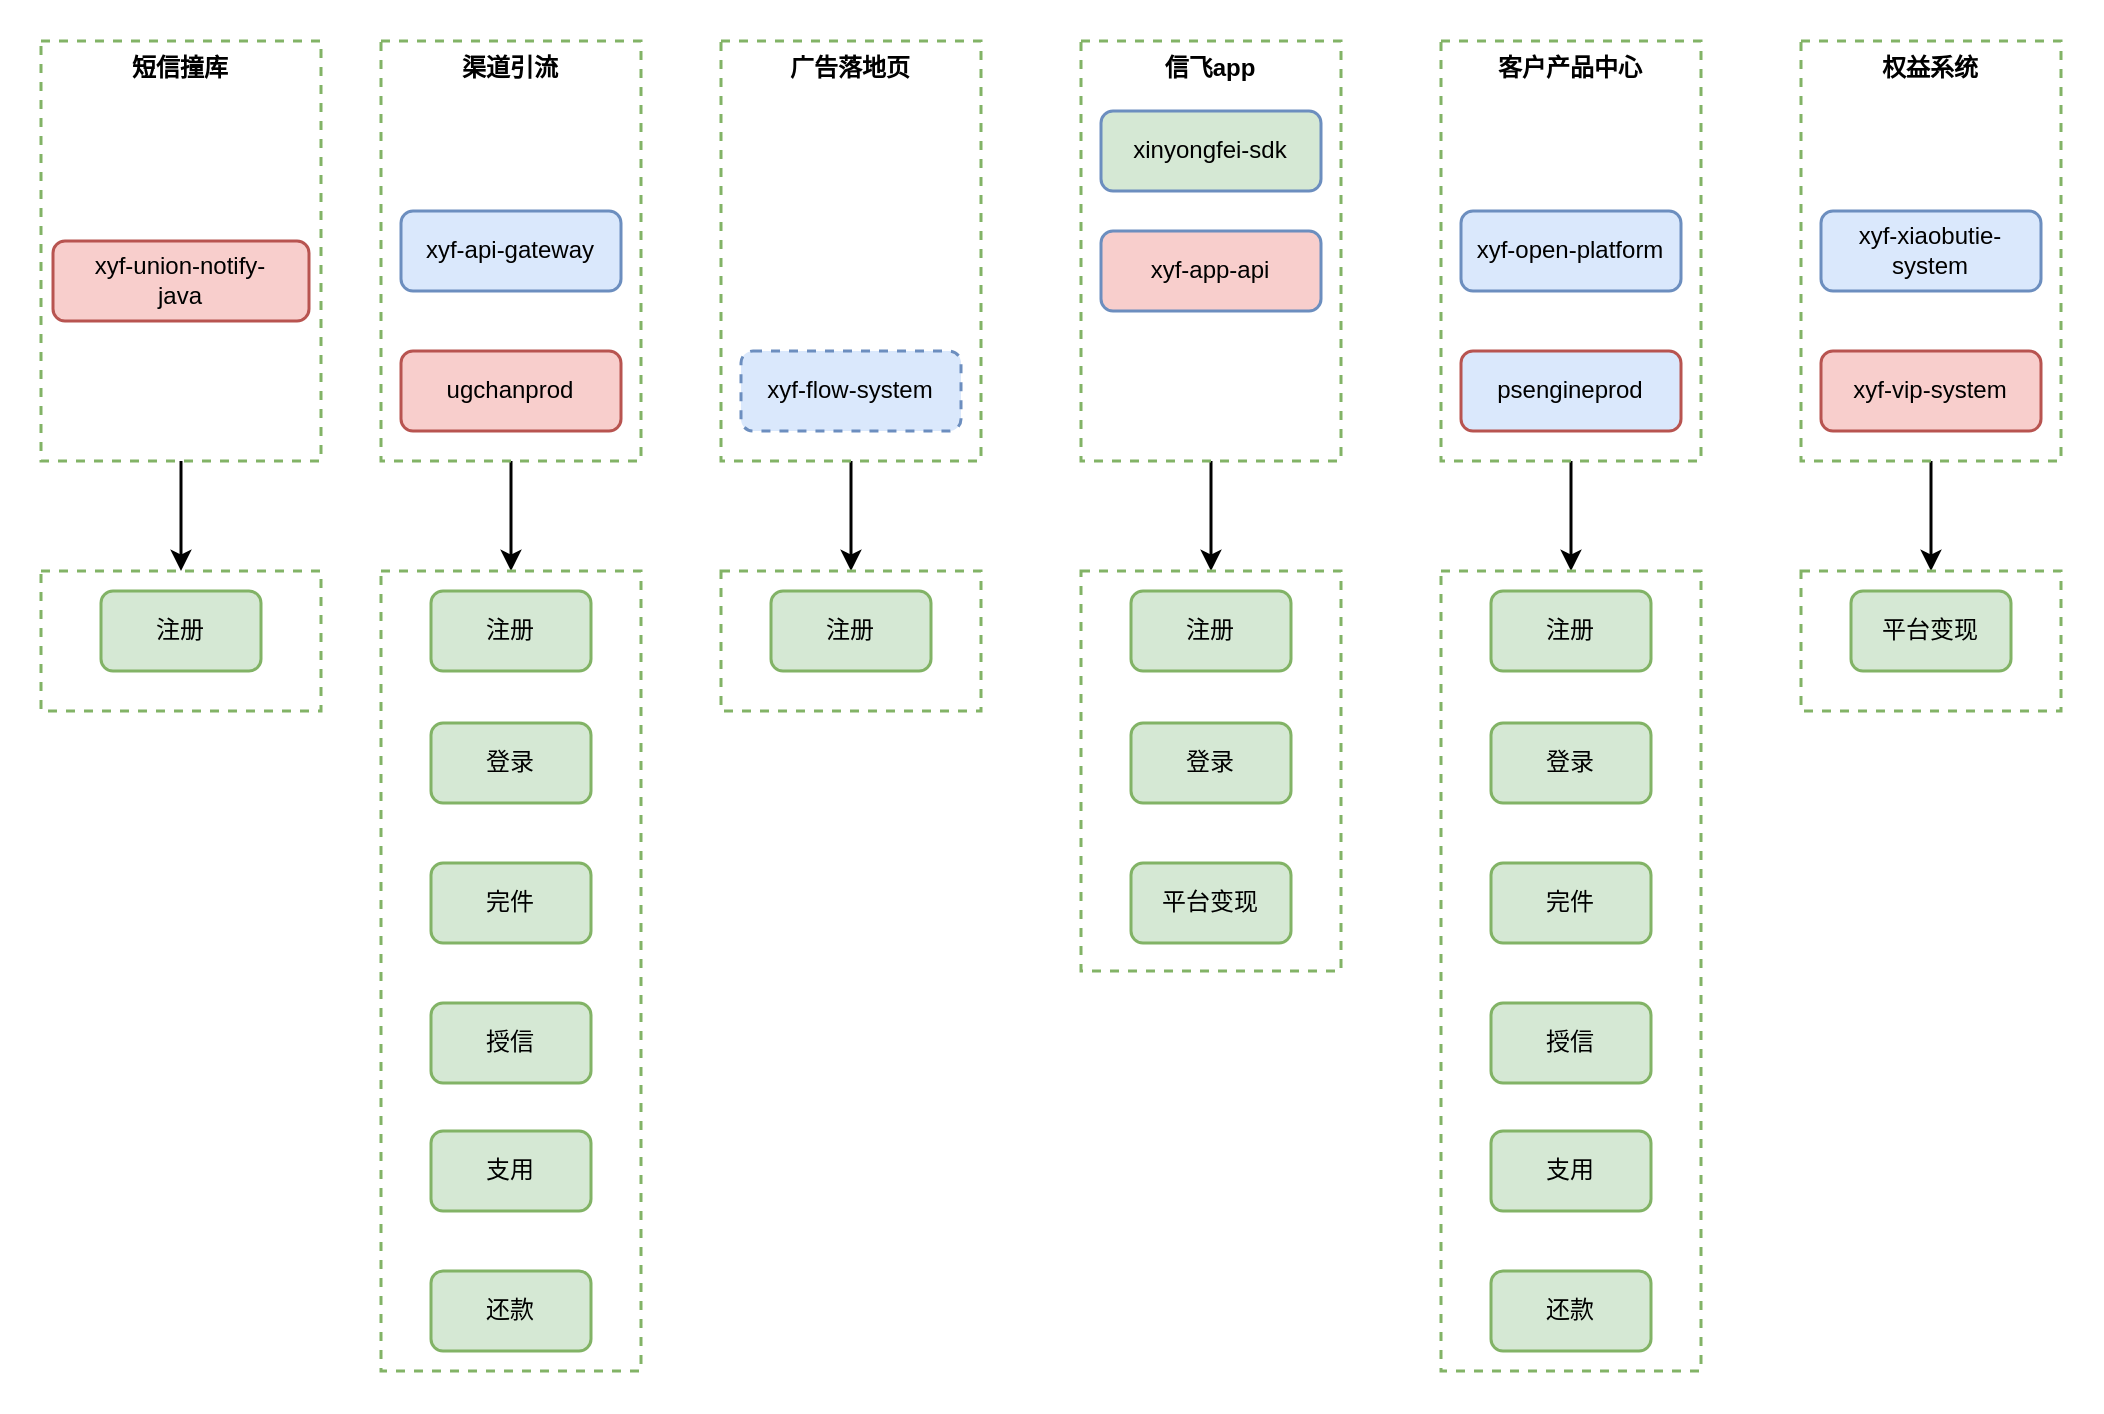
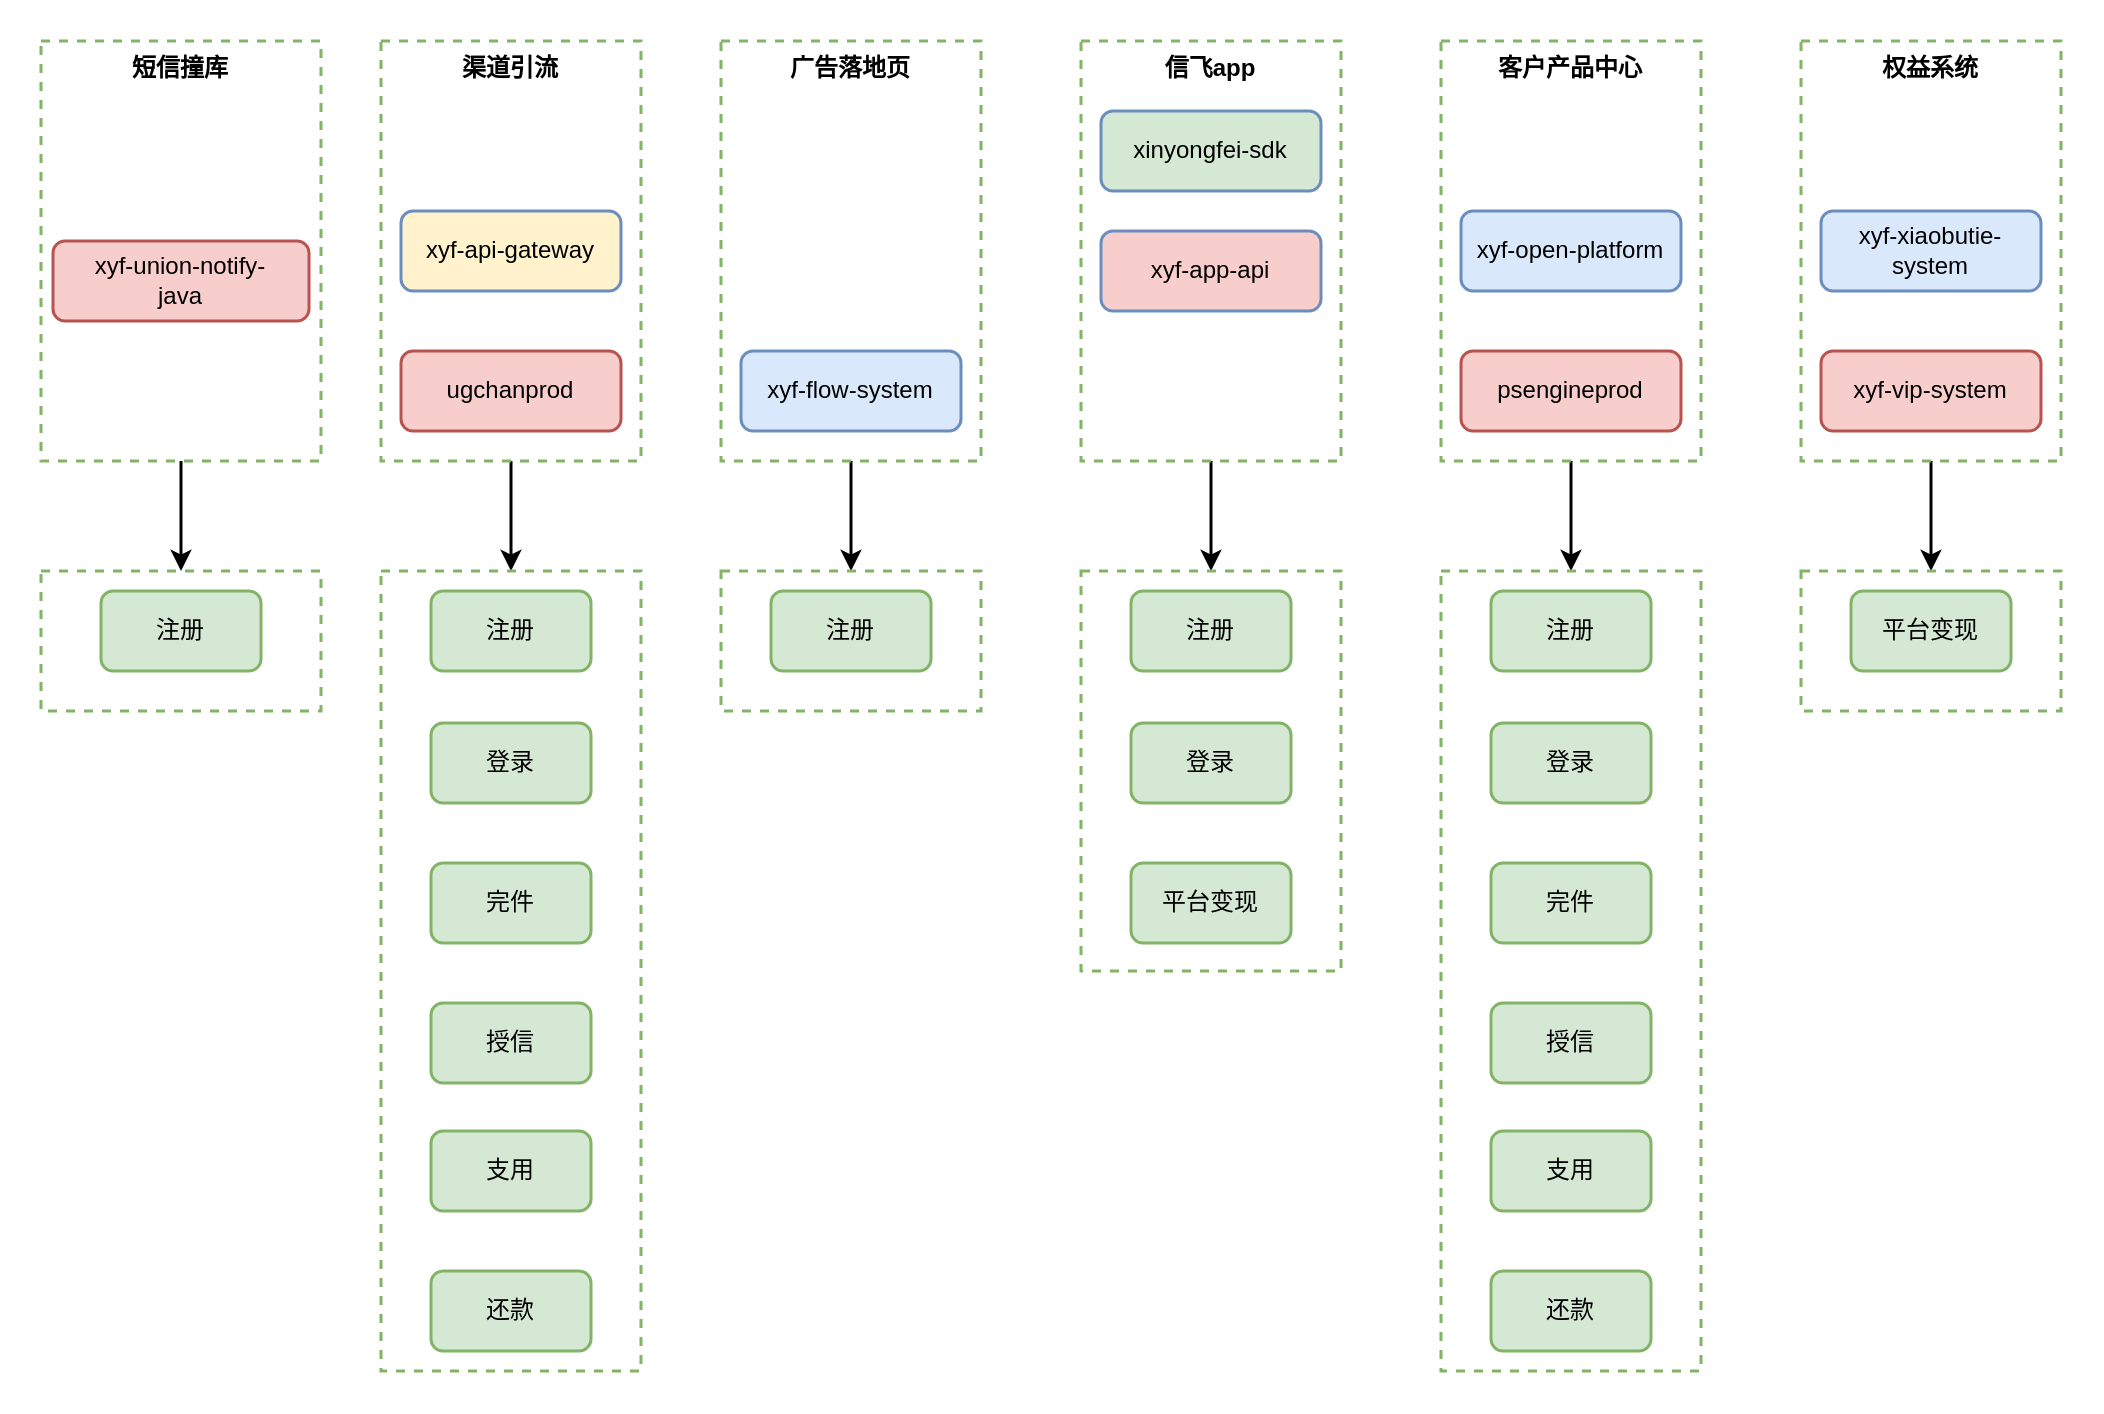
(511, 251) -> (511, 251)
(851, 391) -> (851, 391)
(1571, 391) -> (1571, 391)
